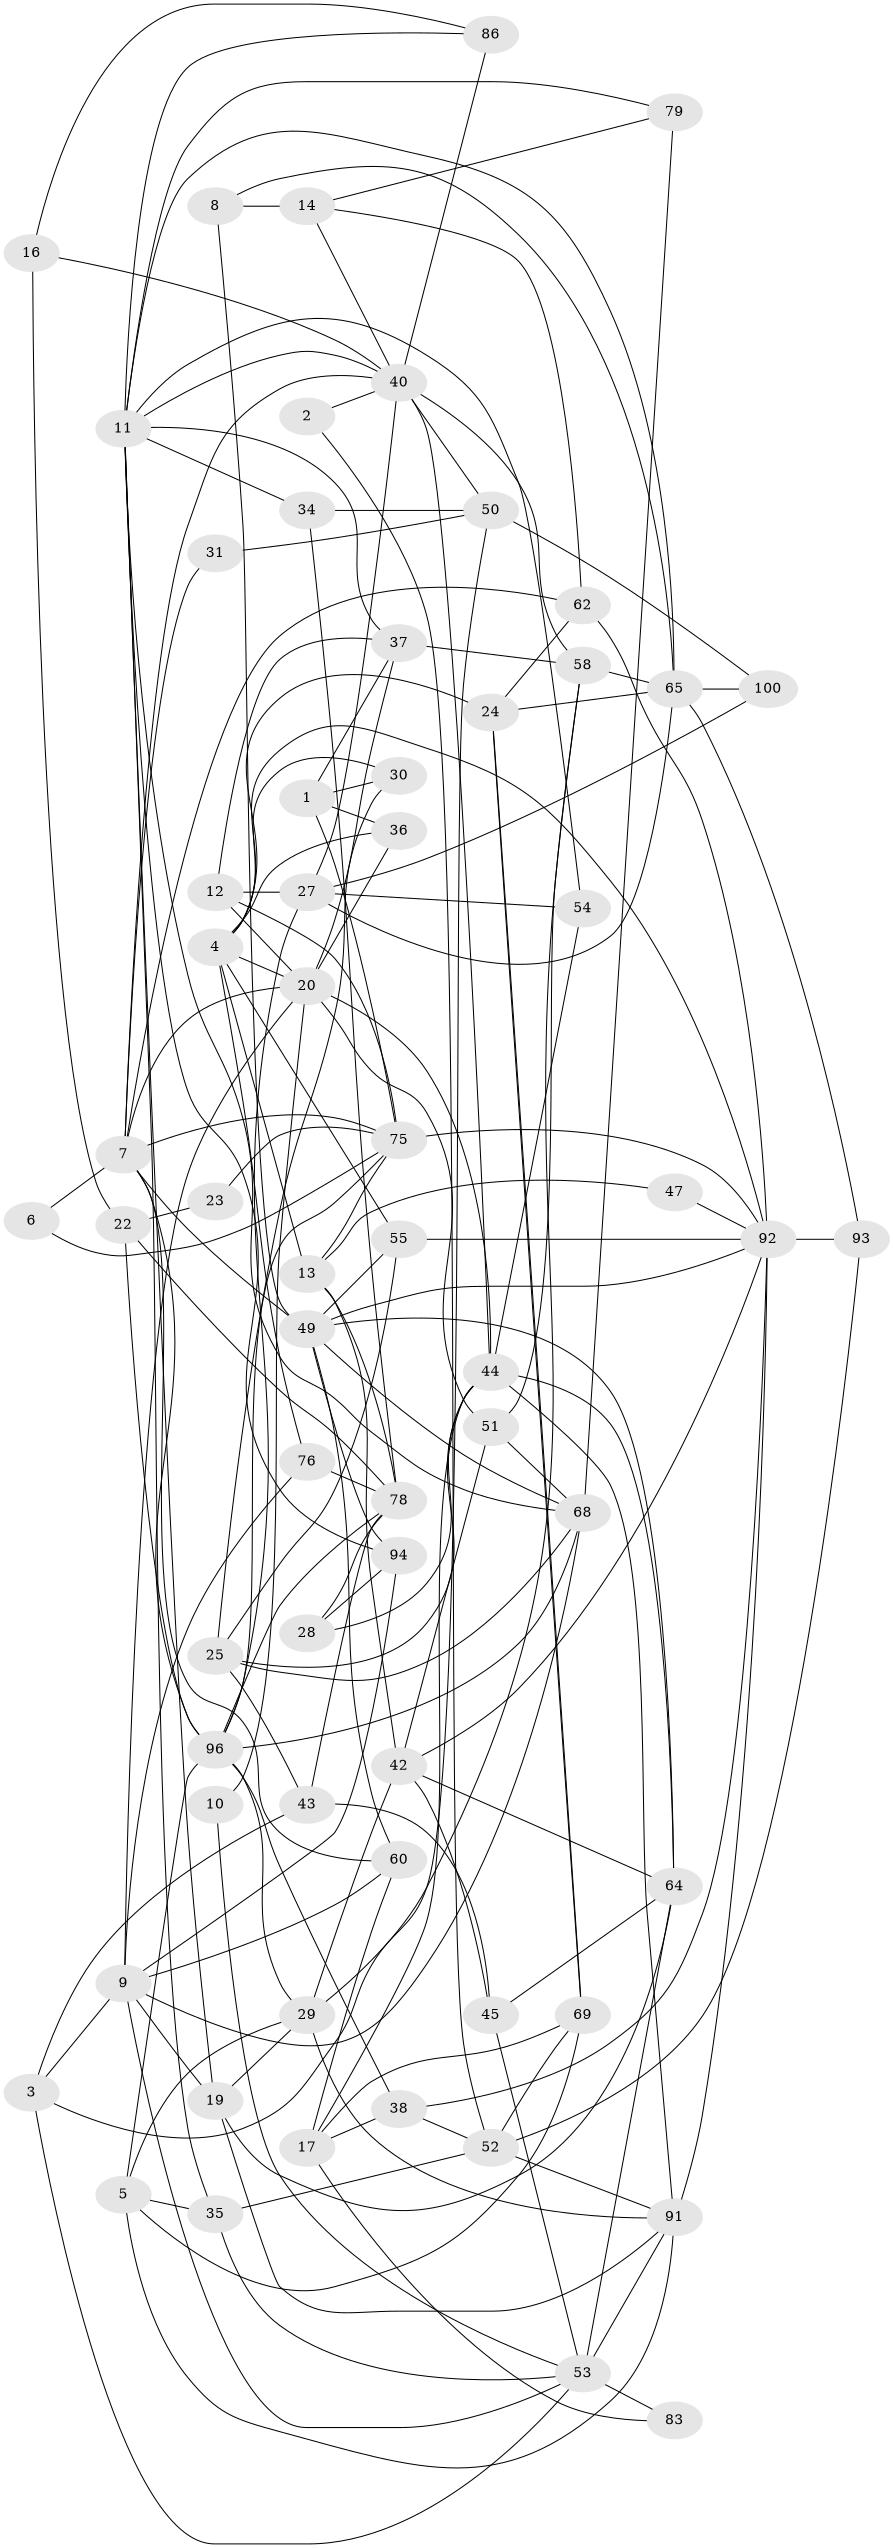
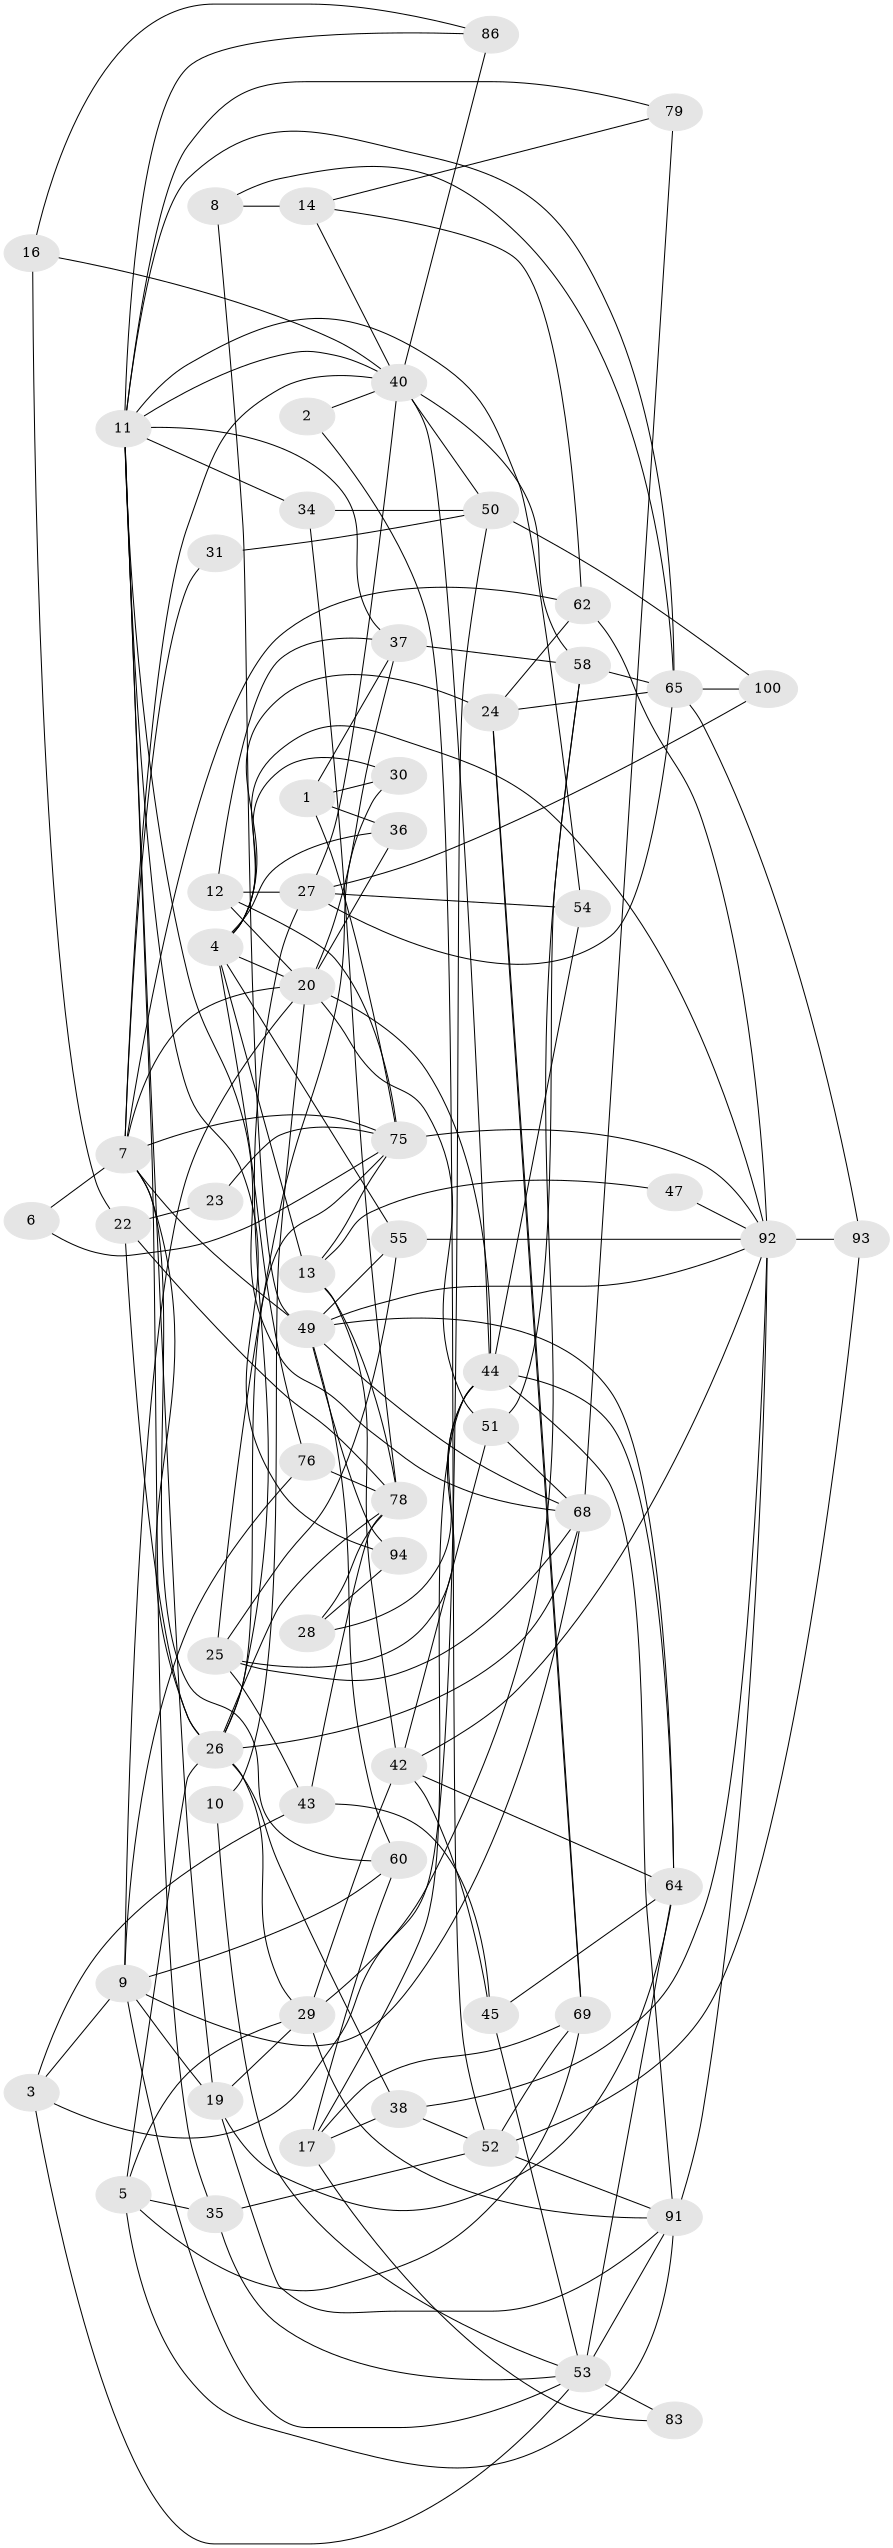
(215, 1750) -> (215, 1750)
(342, 1819) -> none
